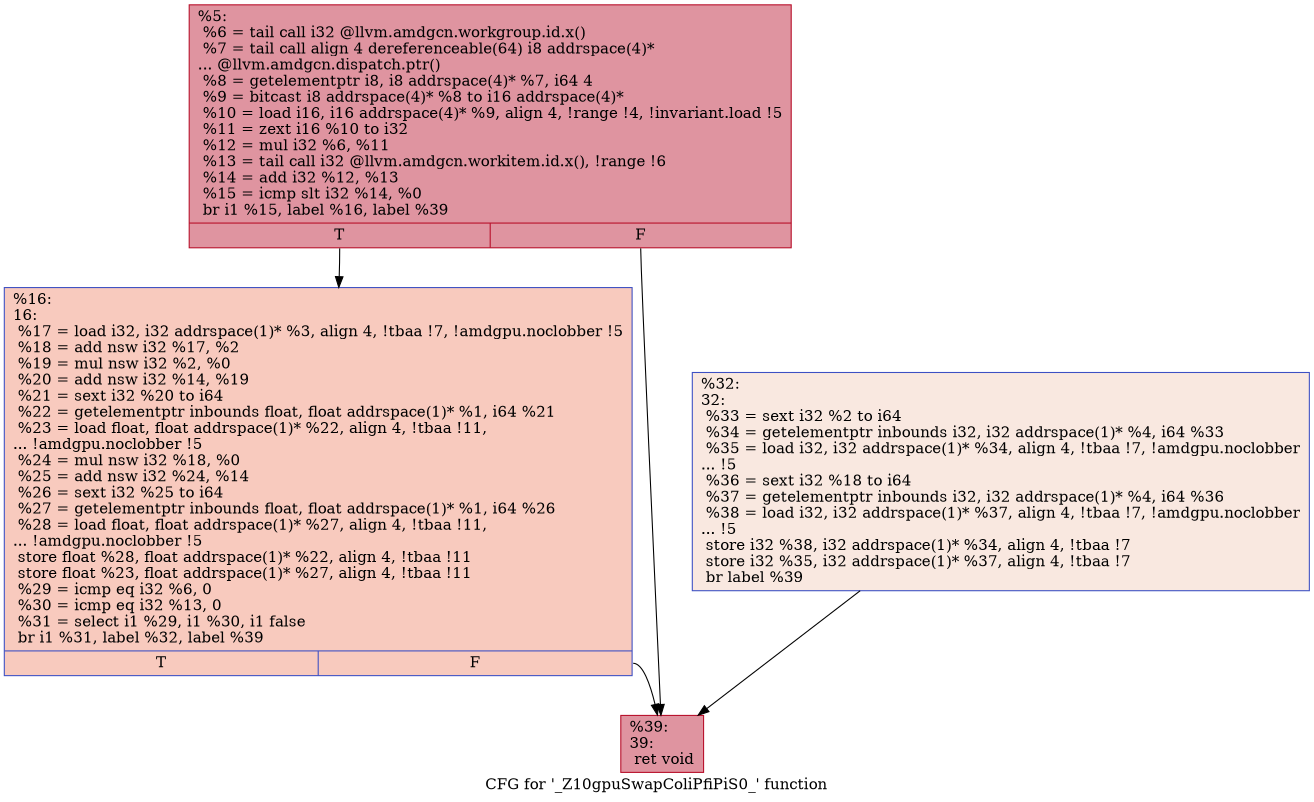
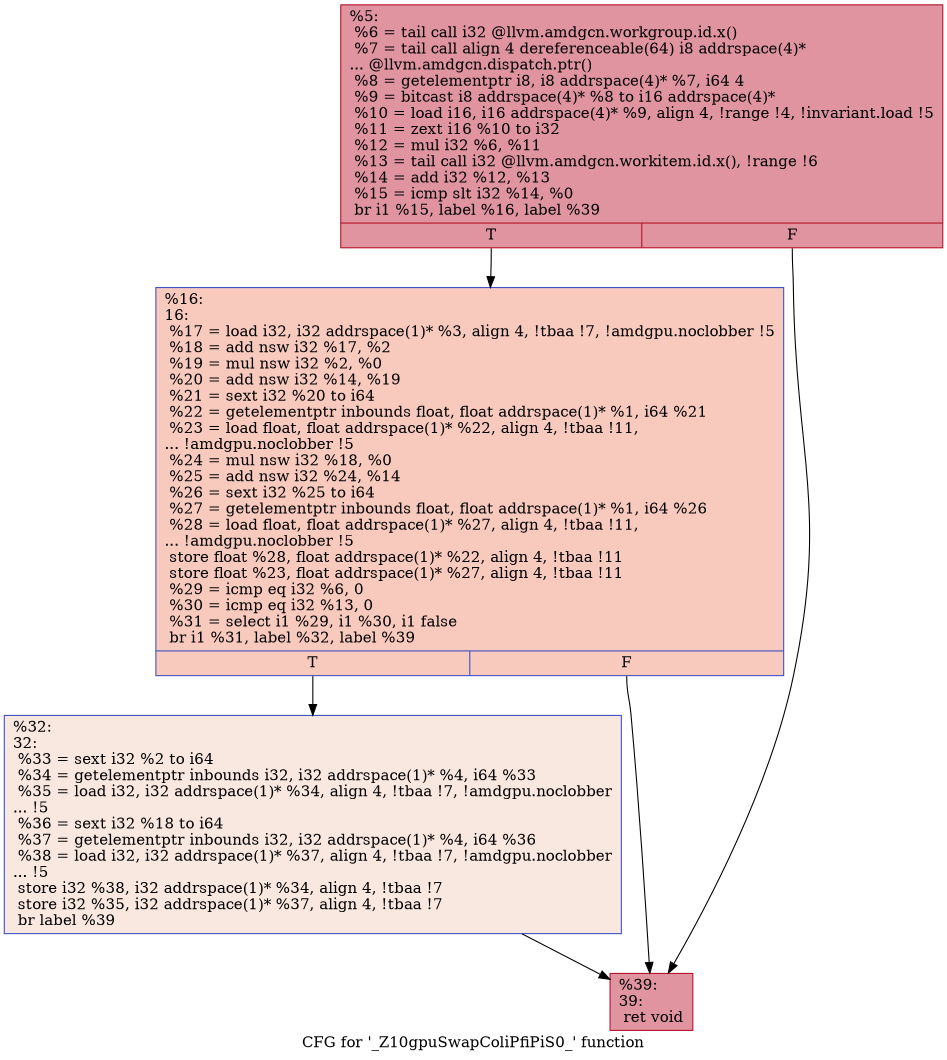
none -> (313, 690)
